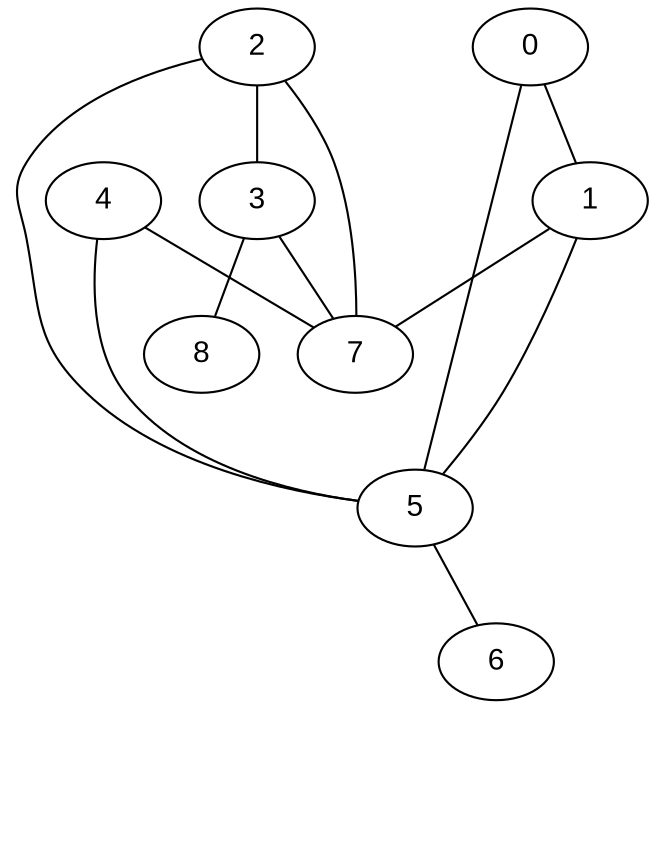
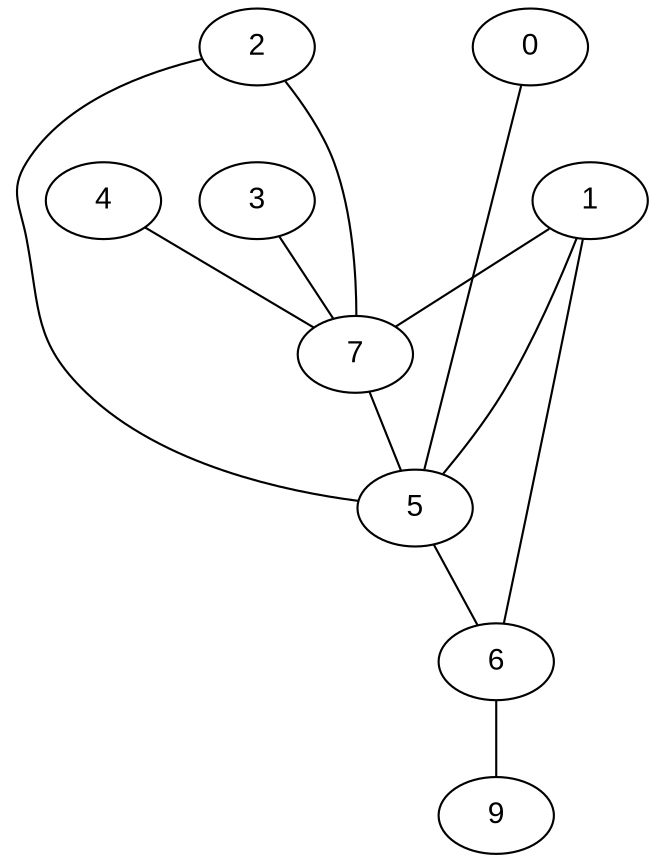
(257, 124) -> none
(560, 124) -> (544, 431)
(202, 354) -> none
(162, 429) -> (385, 431)
none -> (496, 815)
